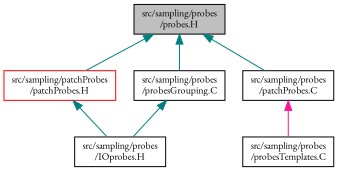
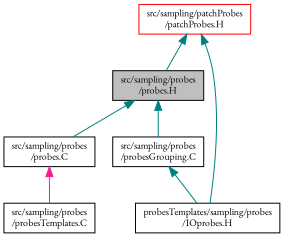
(115, 55) -> (174, 57)
(288, 86) -> (49, 152)
(120, 152) -> (208, 218)
